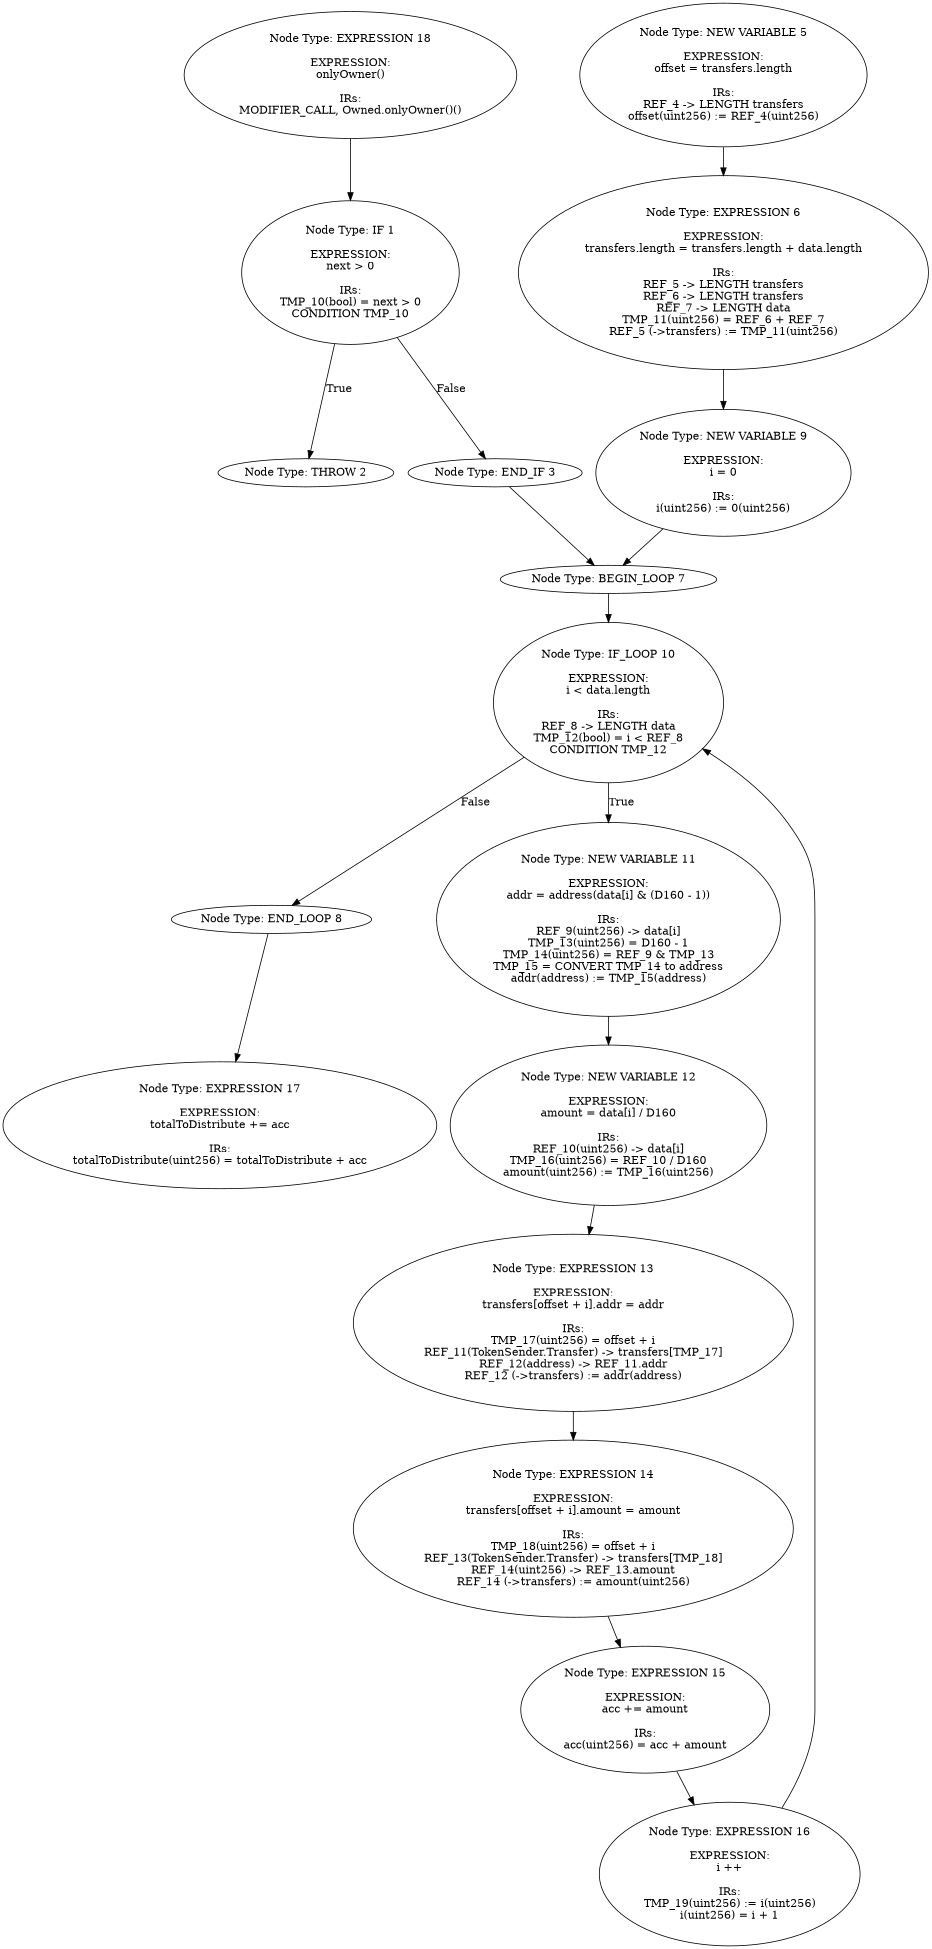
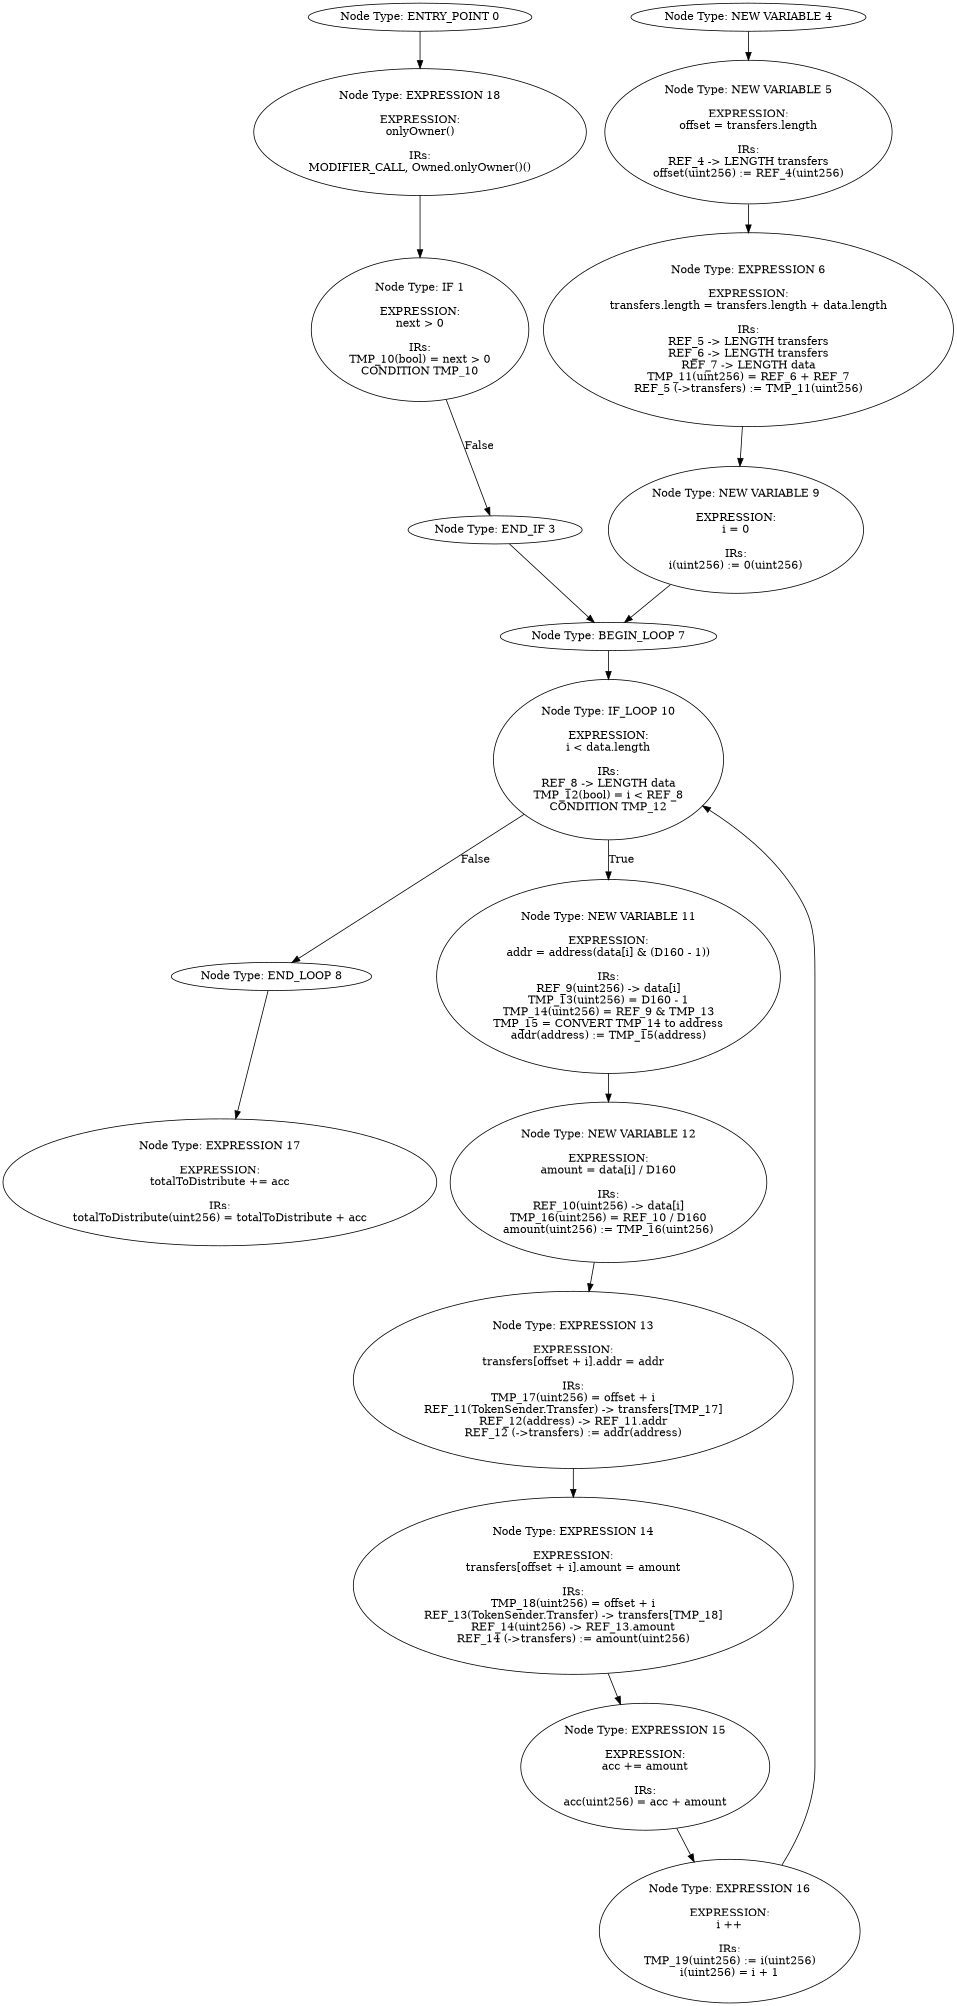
none -> (420, 17)
none -> (748, 17)
(306, 473) -> none
